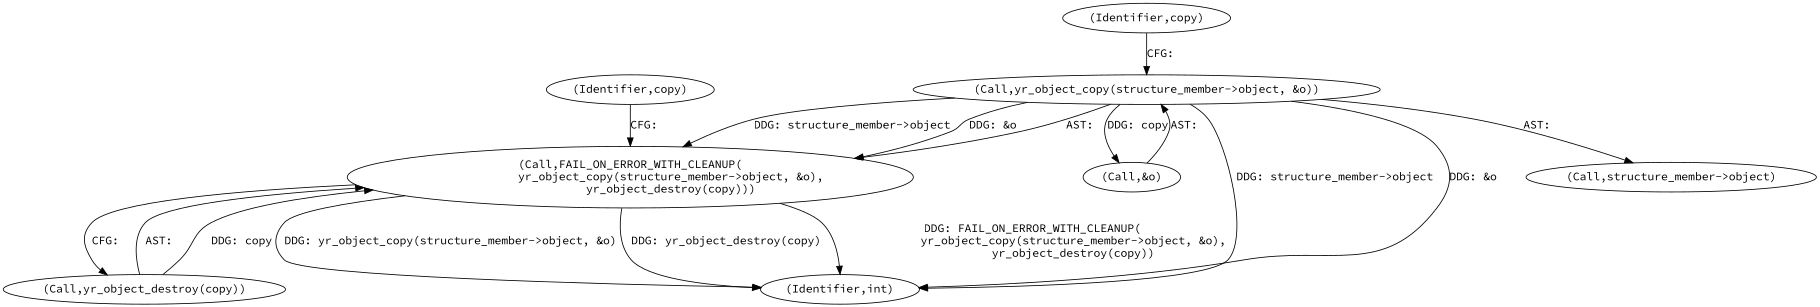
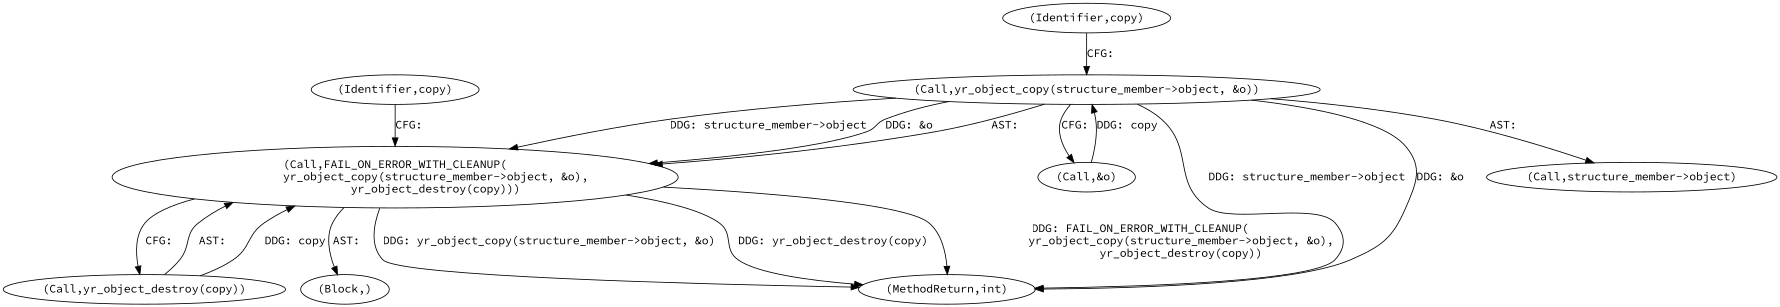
(1138, 125) -> (1078, 125)
(1188, 125) -> (1127, 125)
none -> (345, 289)
(840, 289) -> (947, 289)
